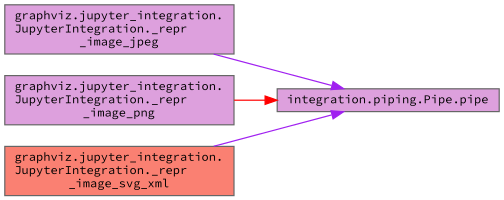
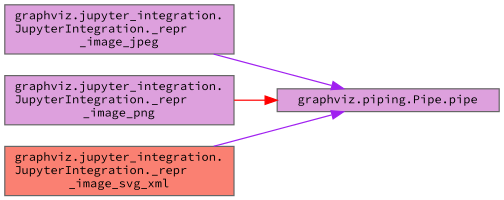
(388, 100) -> (388, 100)
